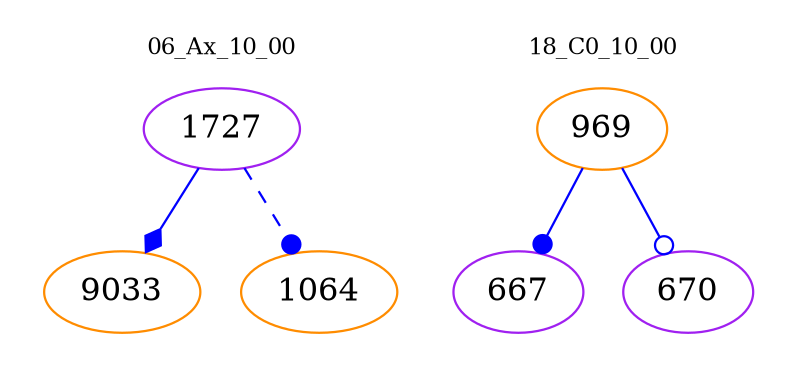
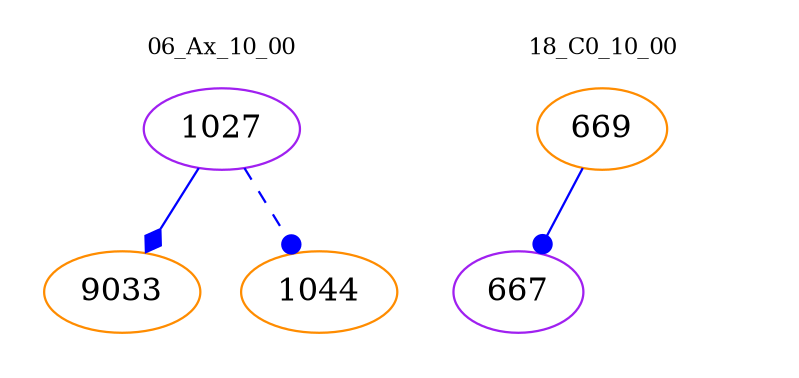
(222, 129) -> (222, 129)
(602, 129) -> (602, 129)
(319, 292) -> (319, 292)
(688, 292) -> none
